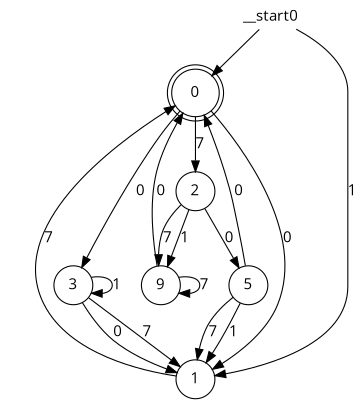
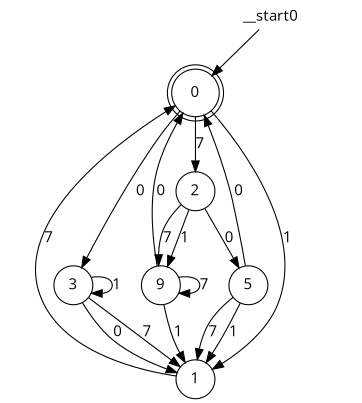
(348, 228) -> (170, 329)
(288, 238) -> (288, 238)
